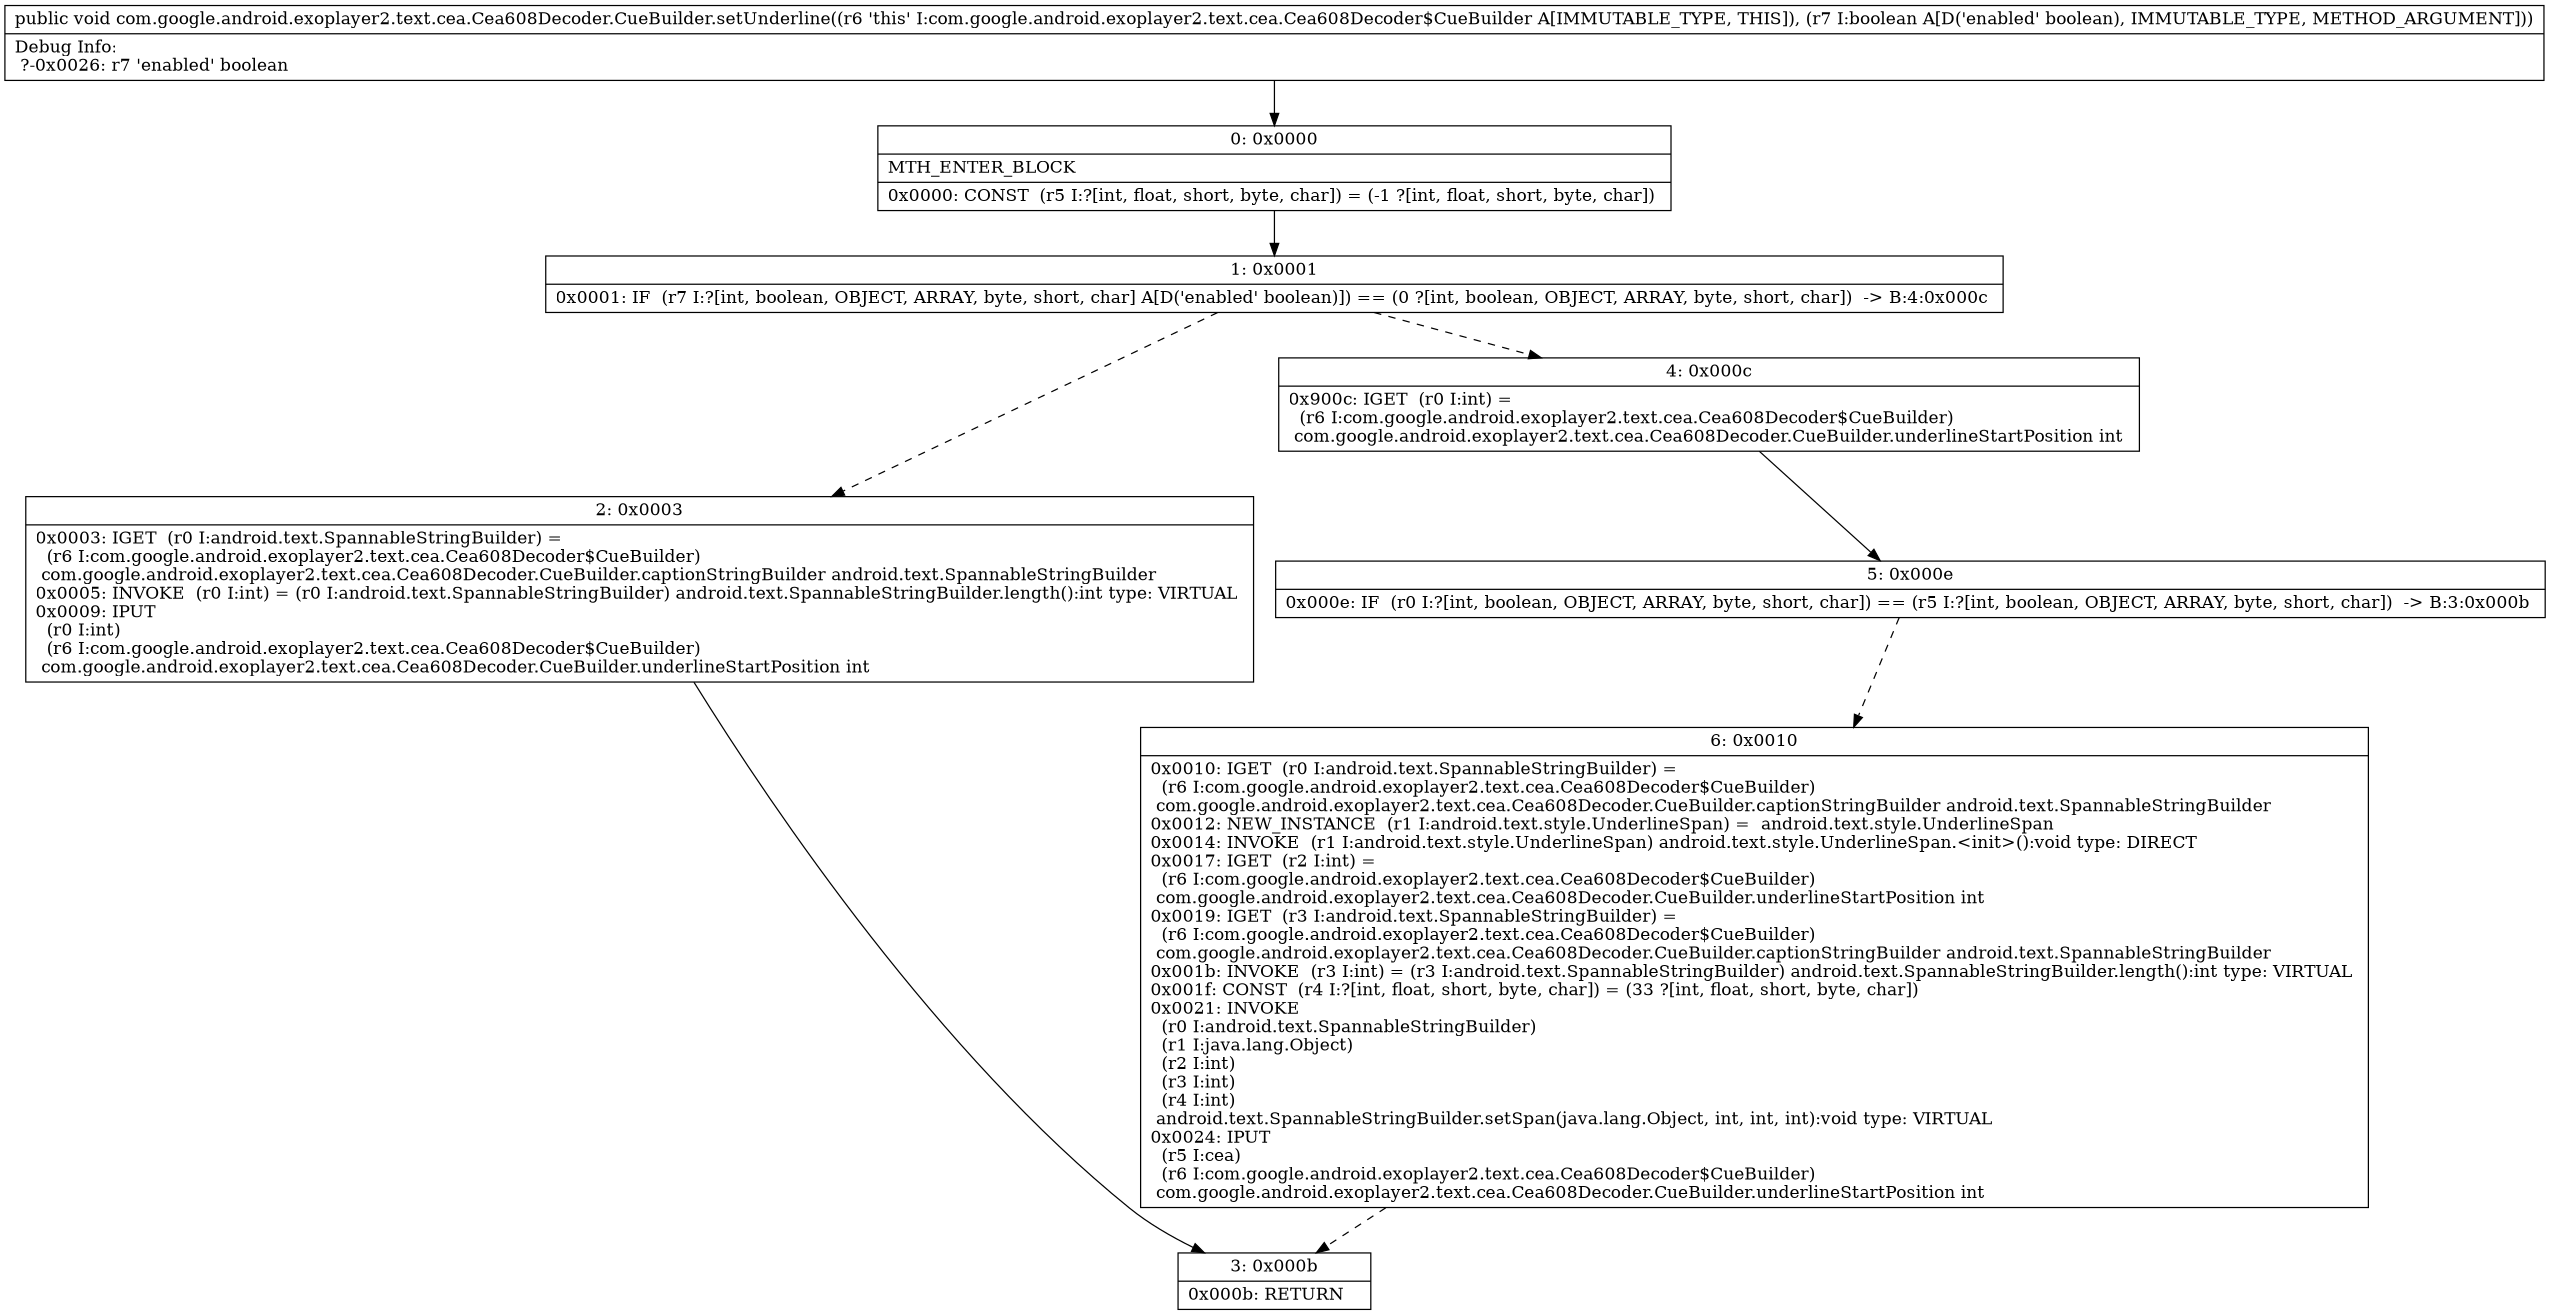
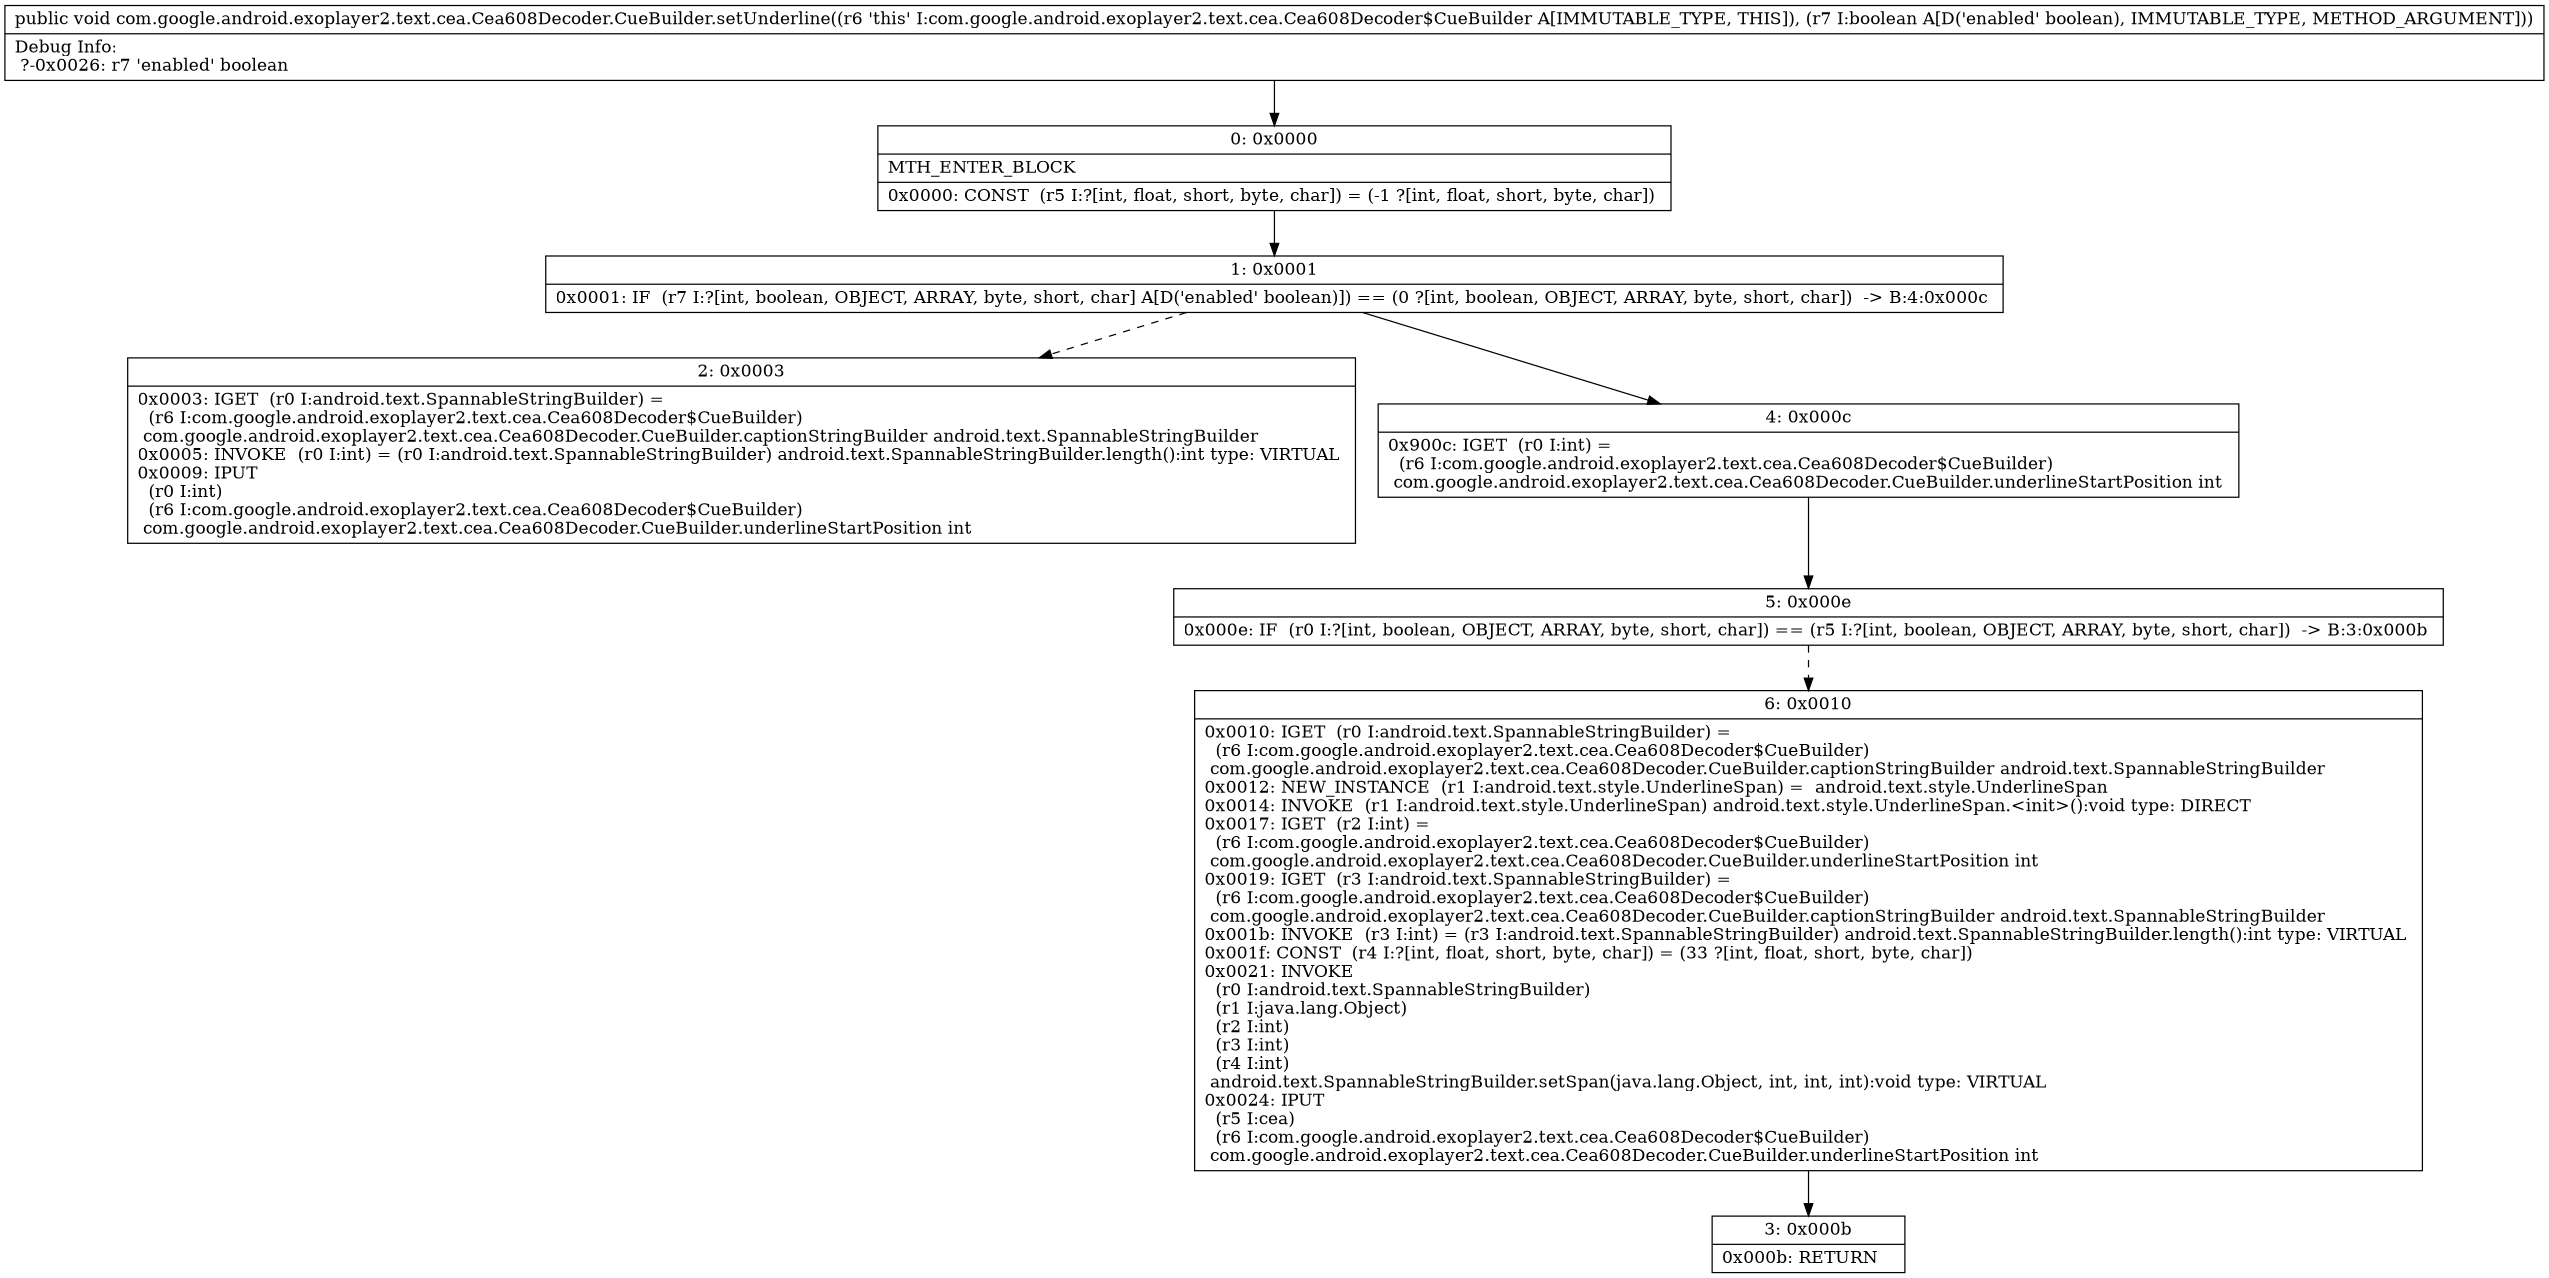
(1452, 334) -> (1505, 356)
(915, 991) -> none
(1356, 1227) -> (1809, 1187)
